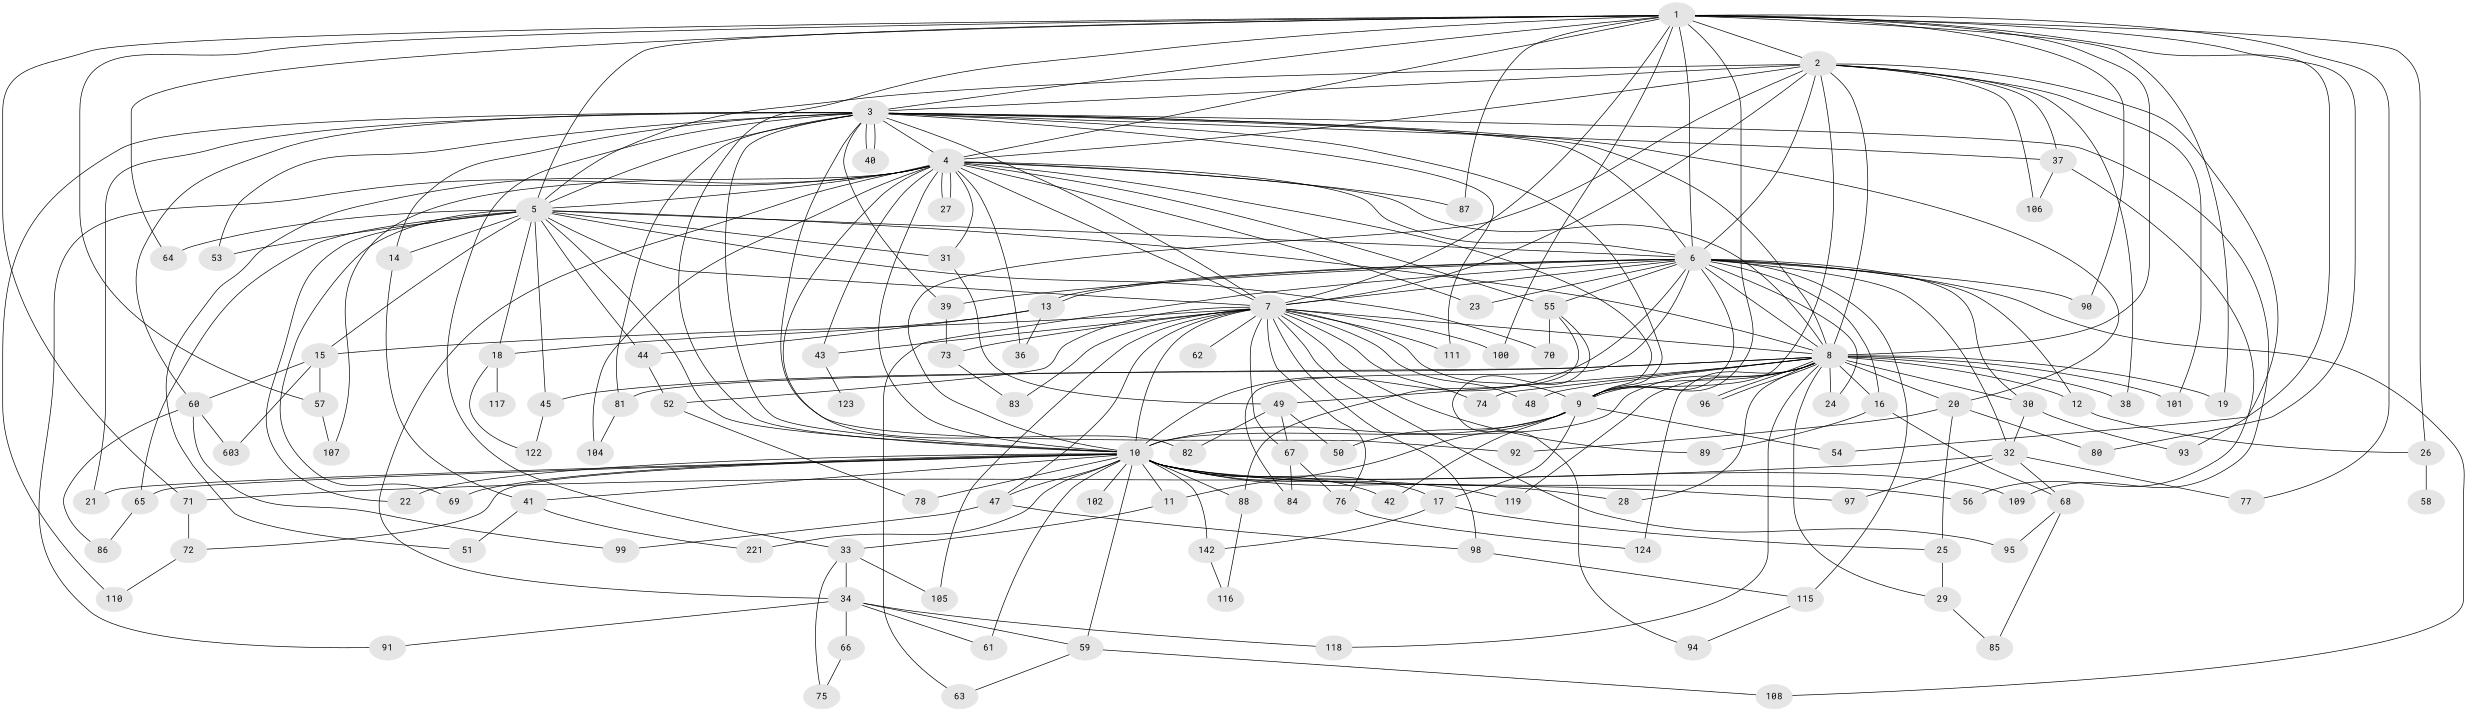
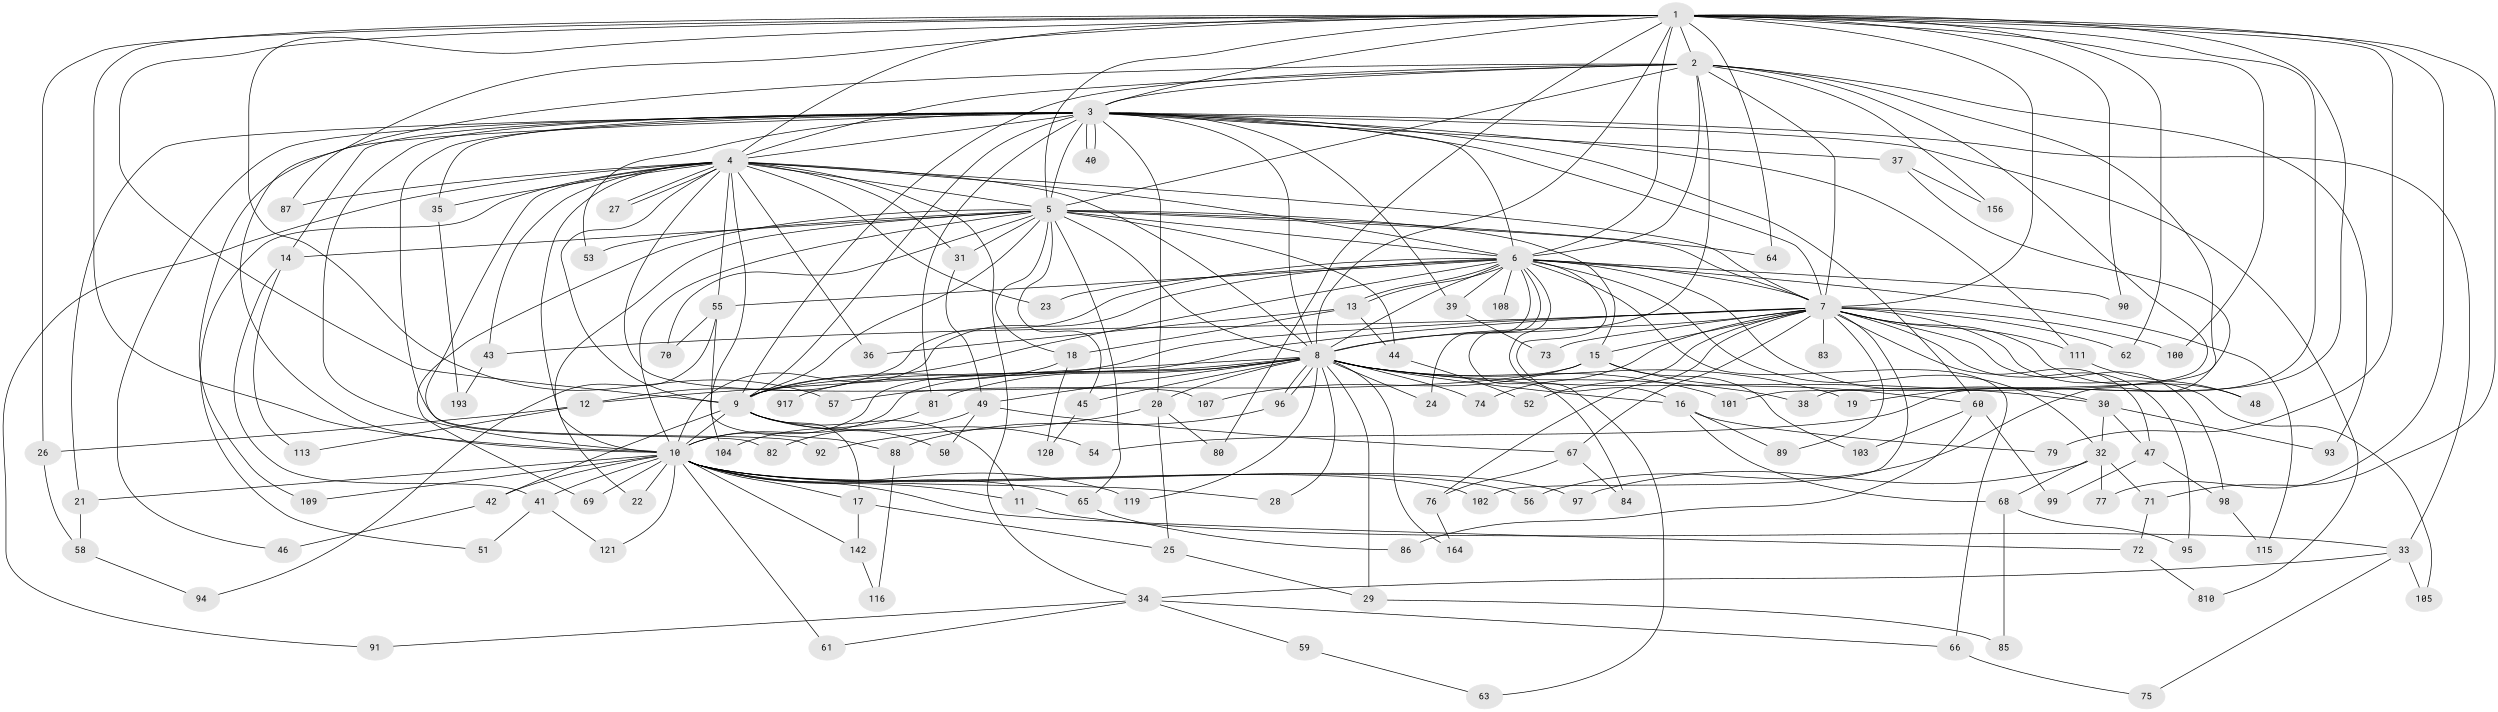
none -> (2077, 49)
(2018, 94) -> none
none -> (437, 210)
(2035, 210) -> (1995, 210)
none -> (899, 314)
none -> (1860, 371)
(1678, 374) -> (2166, 381)
(983, 382) -> none
(497, 404) -> (785, 404)
(846, 404) -> (459, 404)
(326, 429) -> (1402, 385)
(231, 453) -> (1861, 453)
none -> (302, 453)
(534, 453) -> (1046, 453)
none -> (2053, 453)
(1183, 475) -> (1086, 424)
none -> (1768, 483)
(1040, 484) -> (2126, 427)
(921, 502) -> none
none -> (80, 526)
none -> (283, 551)
(755, 551) -> (608, 551)
(1110, 551) -> none
(1643, 551) -> (1455, 551)
(114, 599) -> (2206, 599)
(1749, 624) -> (141, 575)
(1334, 648) -> none
(1429, 672) -> none
